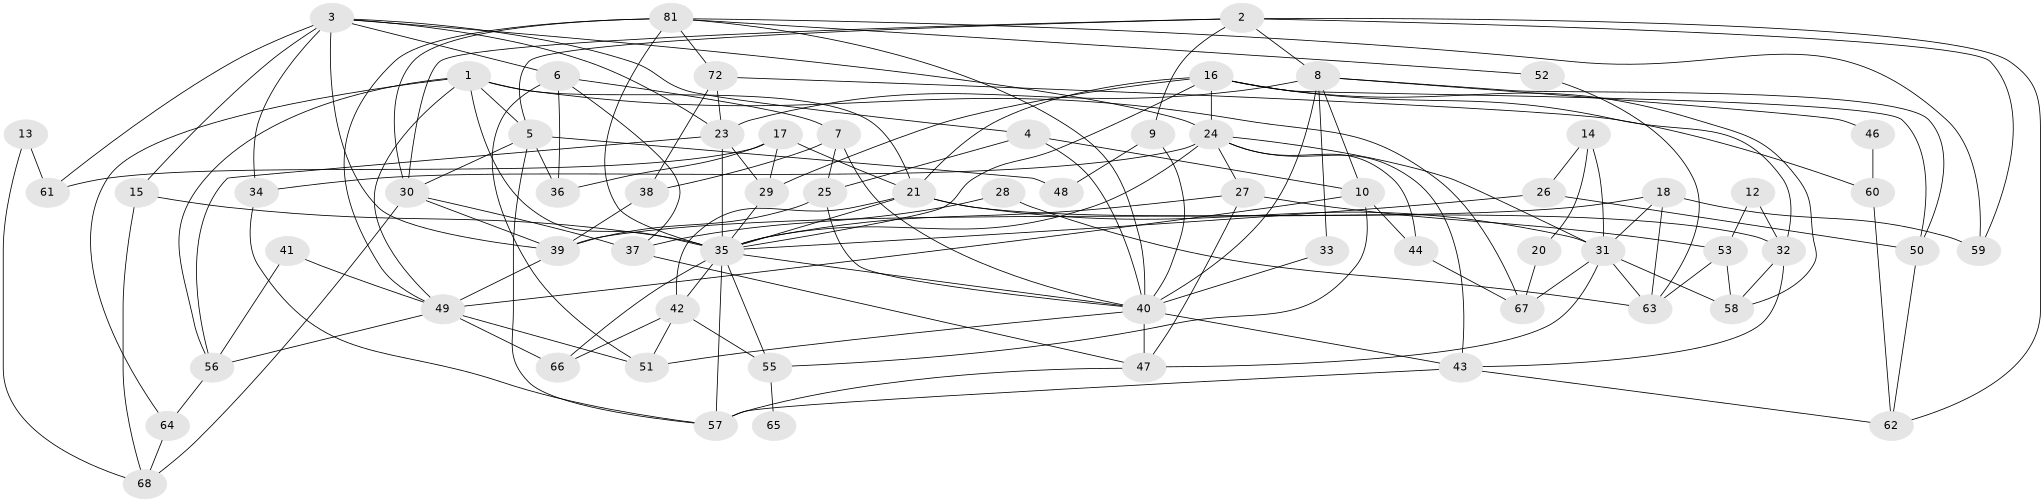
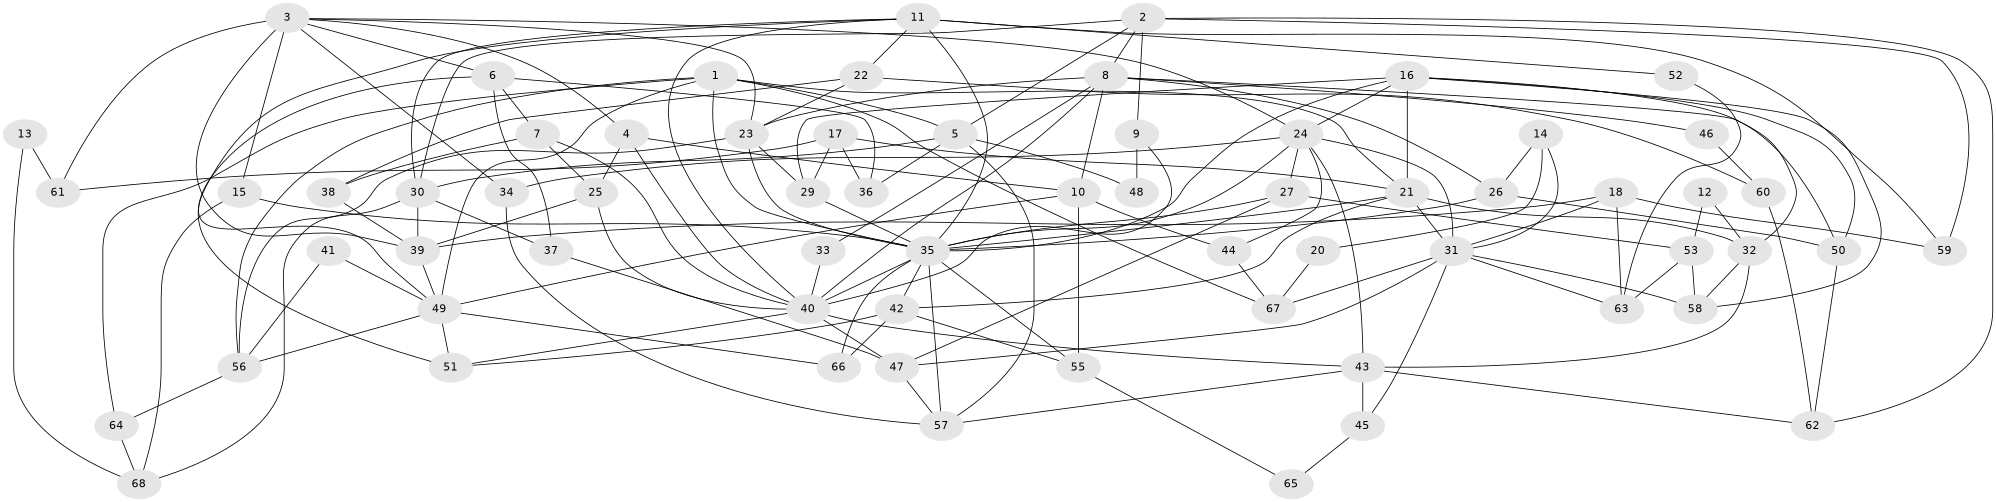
(671, 18) -> (918, 18)
(716, 76) -> (862, 76)
none -> (1321, 109)
(1003, 193) -> none
none -> (1363, 426)
